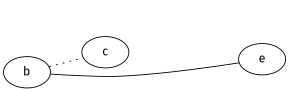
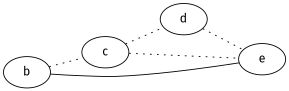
none -> (184, 19)
none -> (184, 56)
